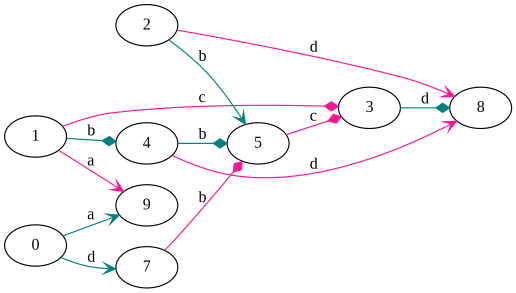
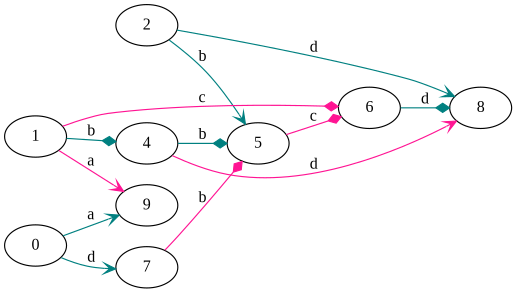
(312, 56) -> (312, 56)
(369, 108) -> (369, 108)
